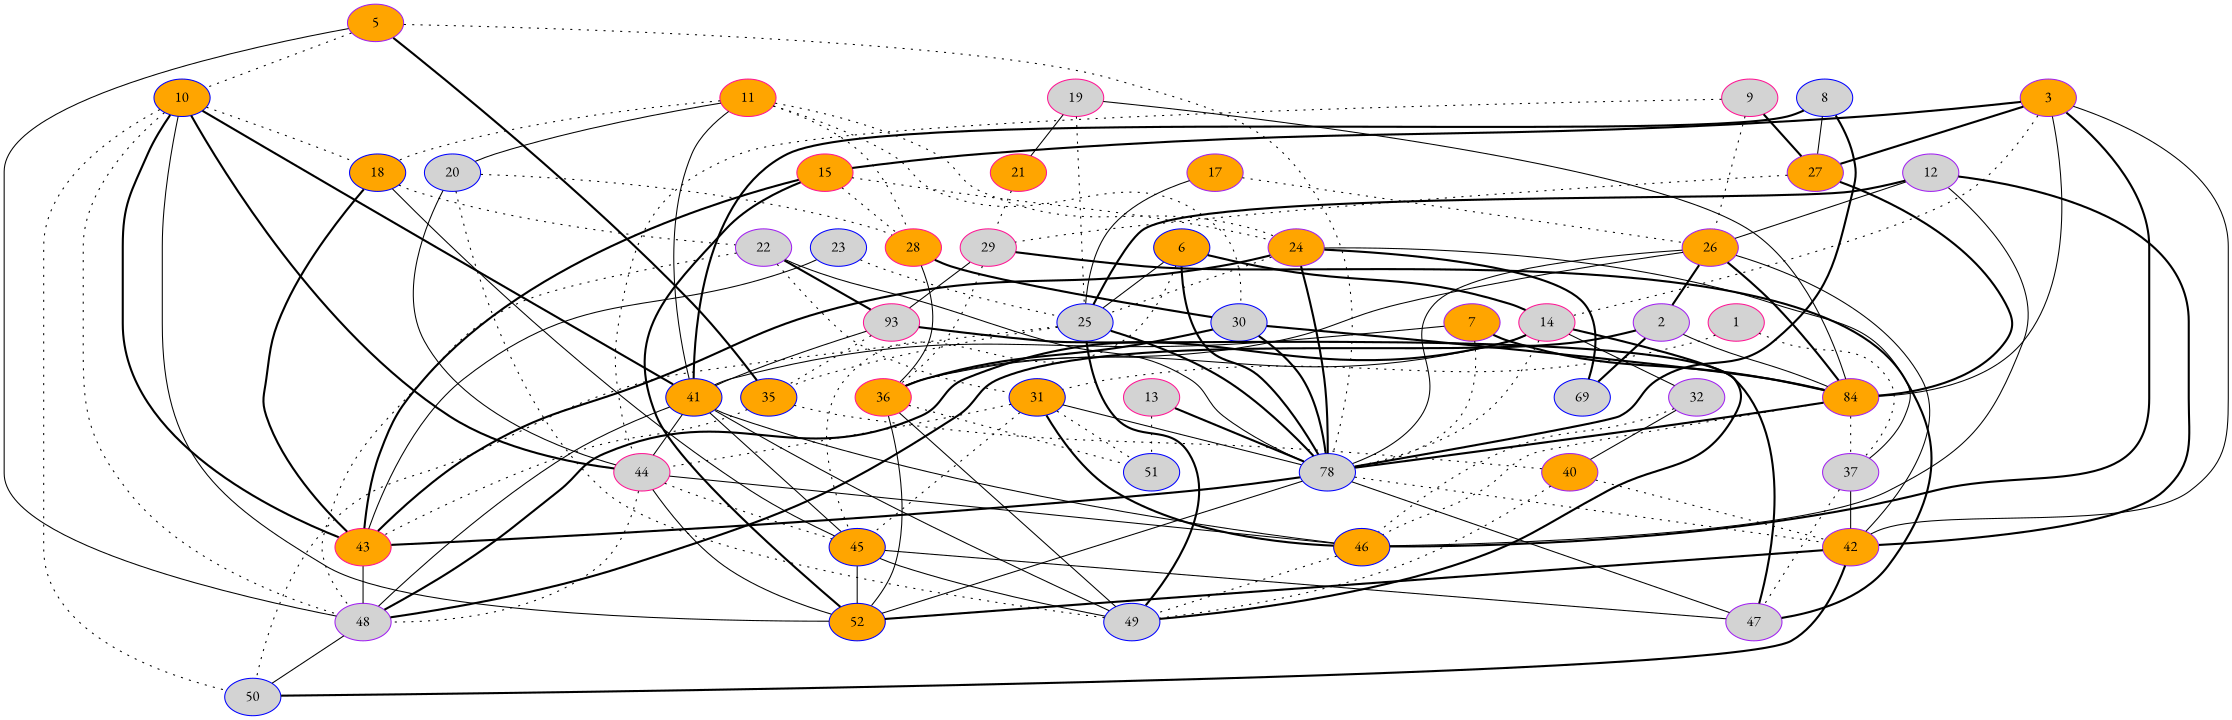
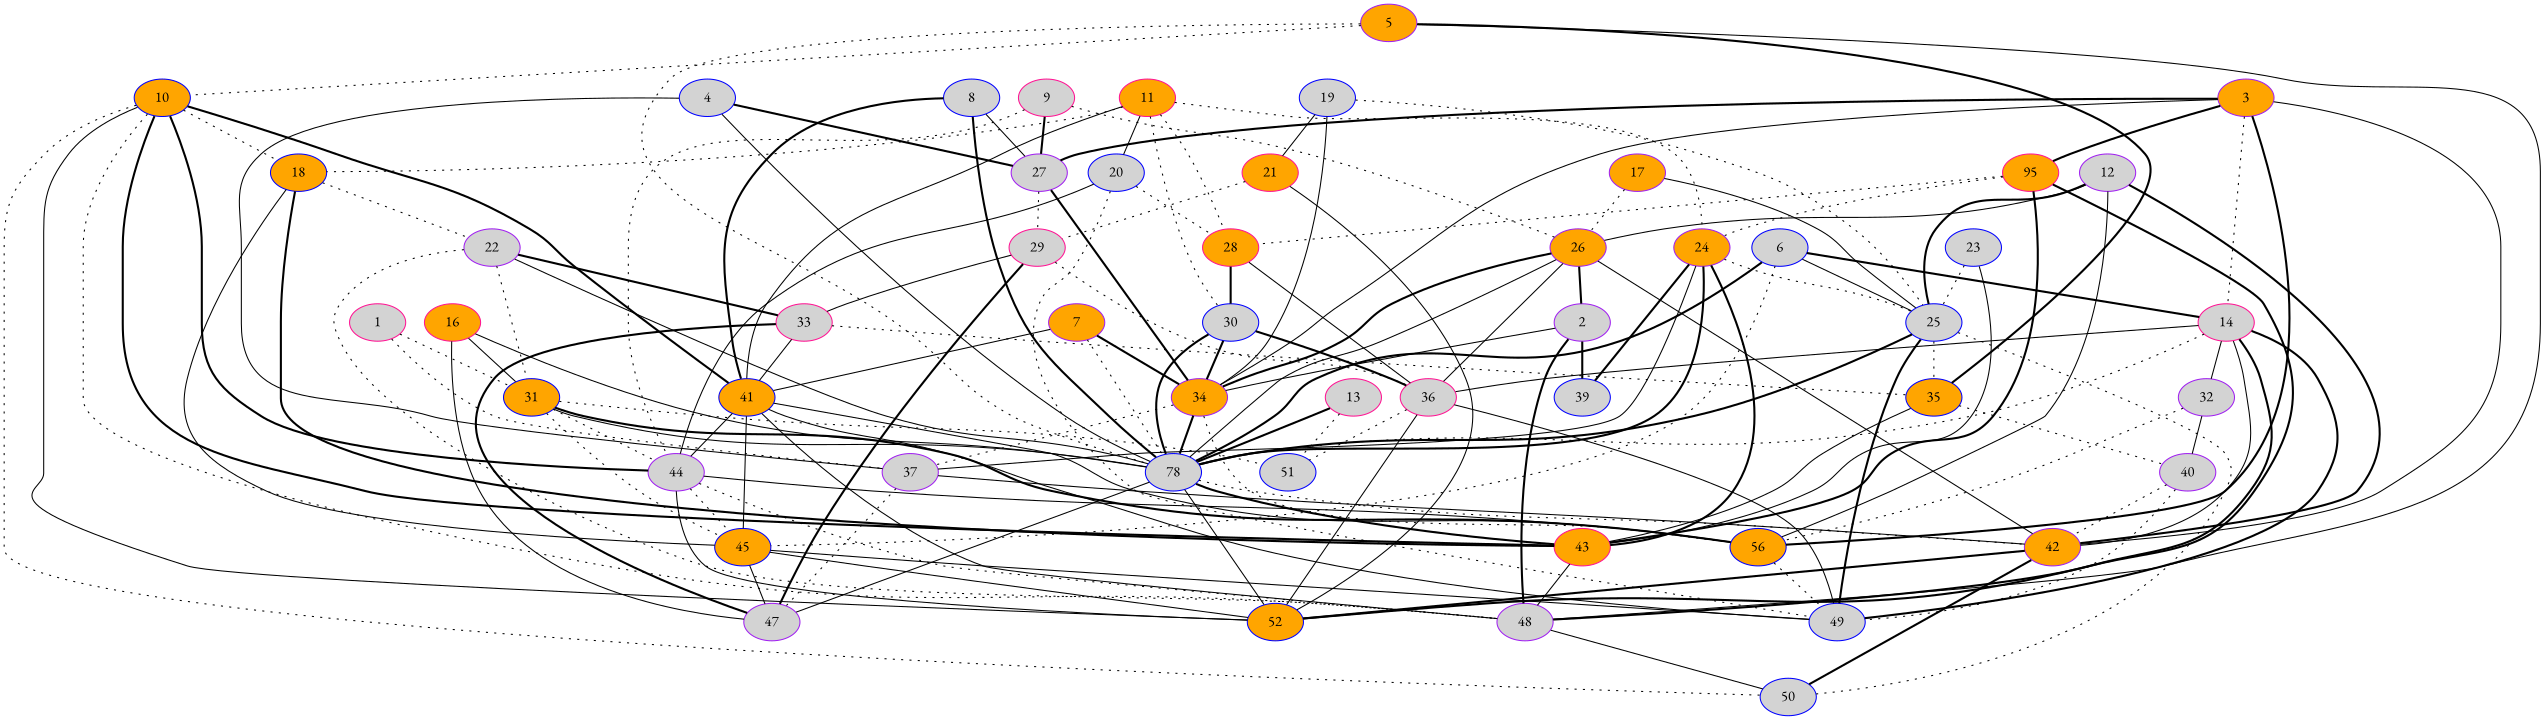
none -> (707, 98)
(1076, 98) -> (1327, 98)
(825, 173) -> (2031, 173)
(1815, 173) -> (1039, 173)
(1182, 248) -> (1780, 248)
none -> (453, 322)
(892, 322) -> (804, 322)
(883, 397) -> (1428, 397)
(1582, 397) -> (1582, 397)
(1851, 397) -> (1199, 397)
none -> (1470, 401)
(543, 463) -> (1768, 493)
(642, 472) -> (676, 472)
(1570, 472) -> (2188, 472)
none -> (2201, 510)
(1362, 547) -> (1758, 547)
